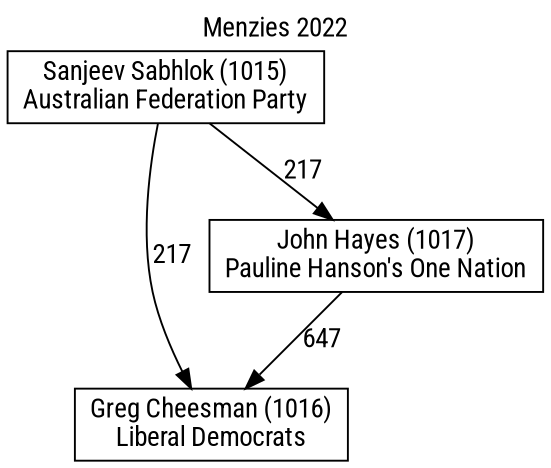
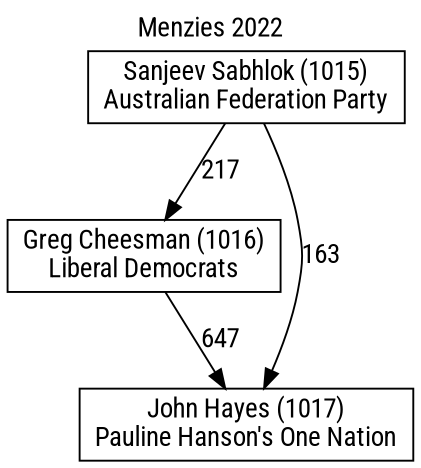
(303, 172) -> (321, 256)
(301, 333) -> (190, 332)
